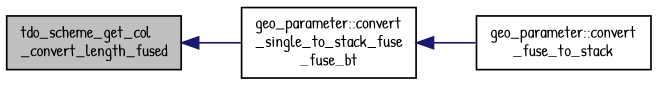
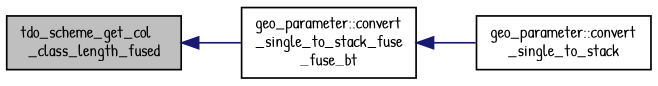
(94, 43) -> (94, 43)
(564, 43) -> (564, 43)
